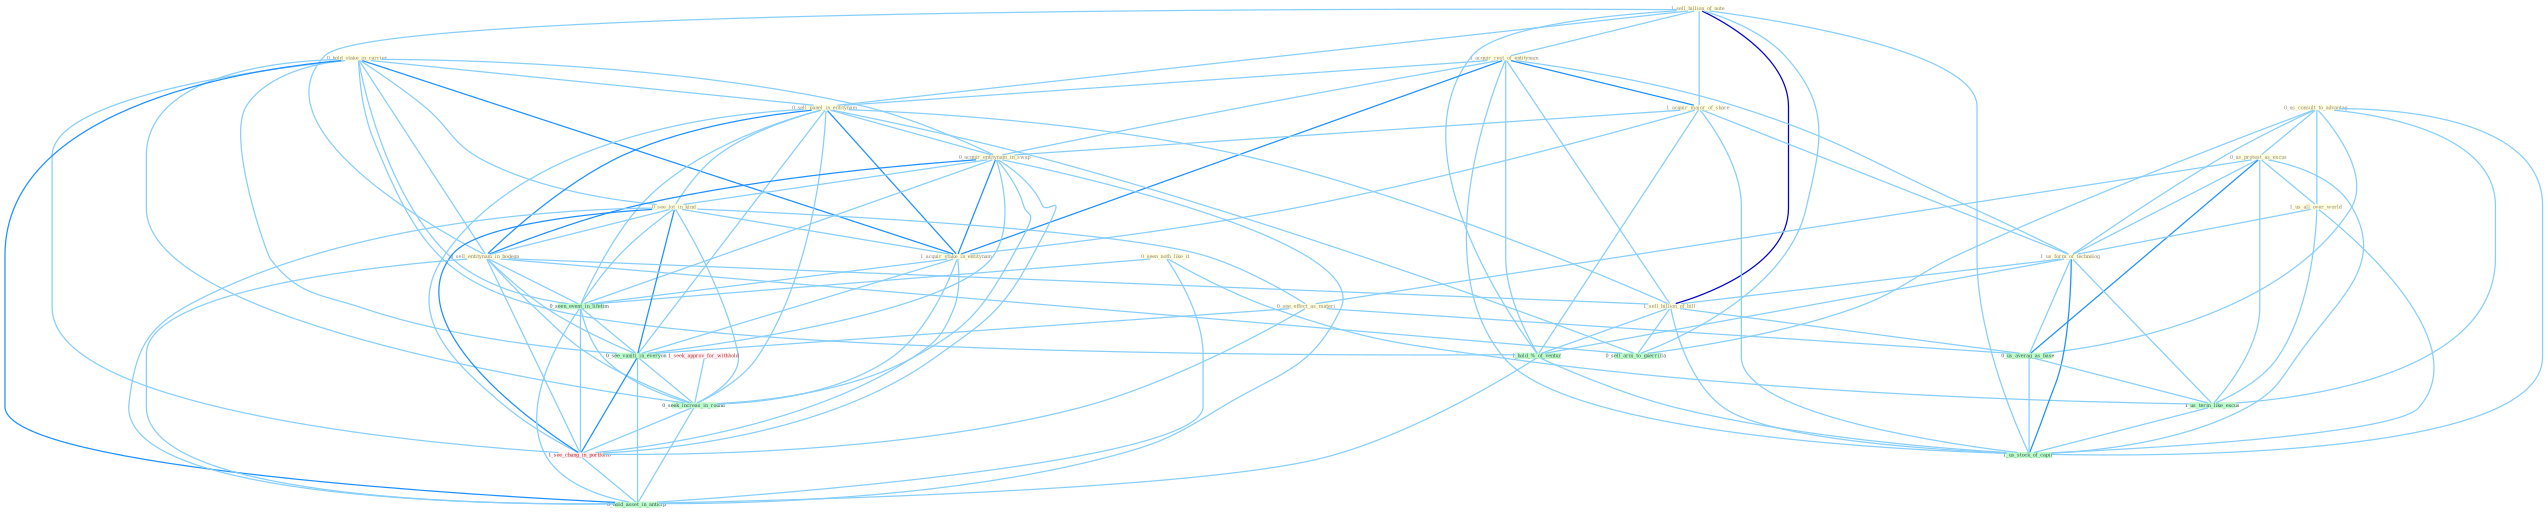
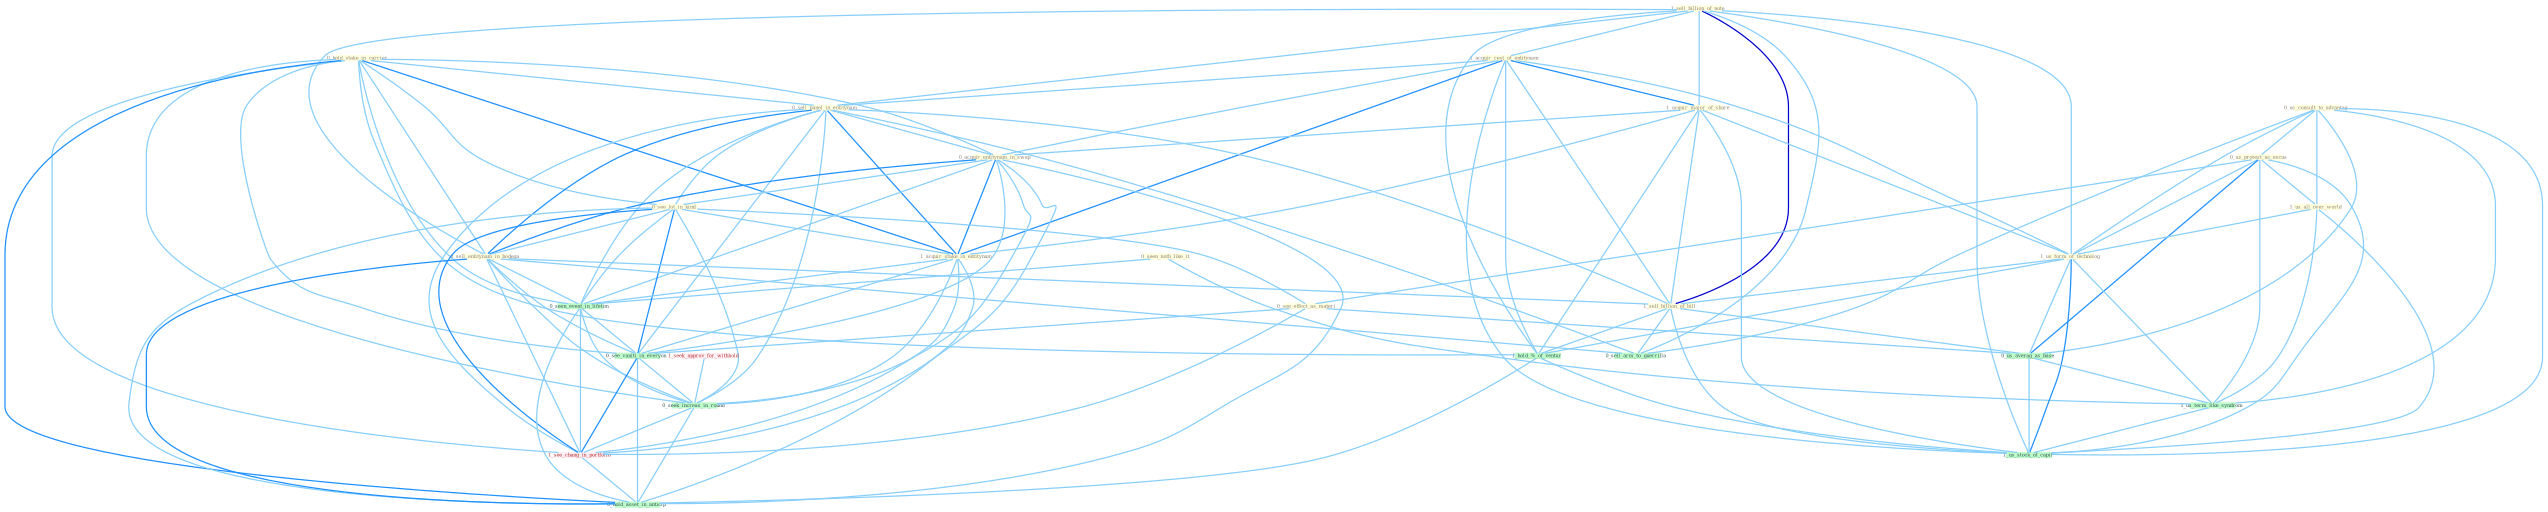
none -> (1981, 45)
none -> (1685, 207)
(2213, 405) -> (2213, 405)
(174, 445) -> (174, 445)
(1014, 466) -> (846, 416)
